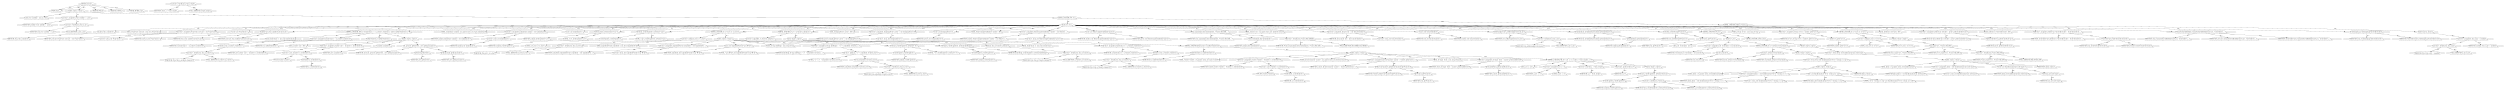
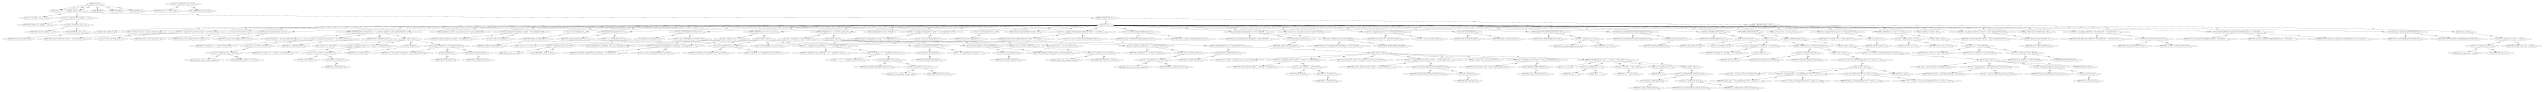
(481, 42) -> (557, 35)
